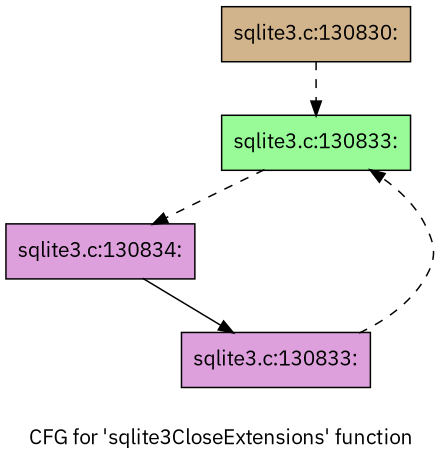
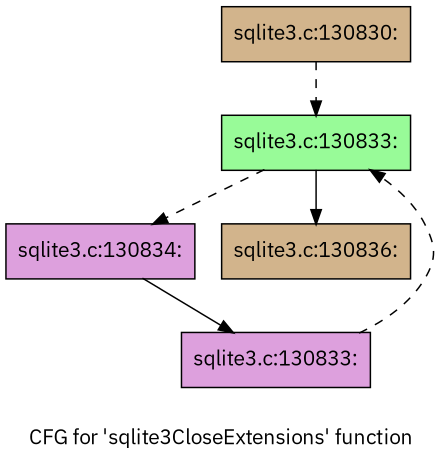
none -> (316, 251)
